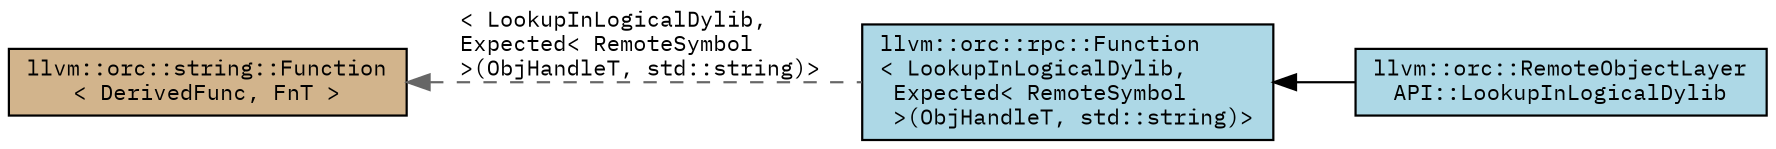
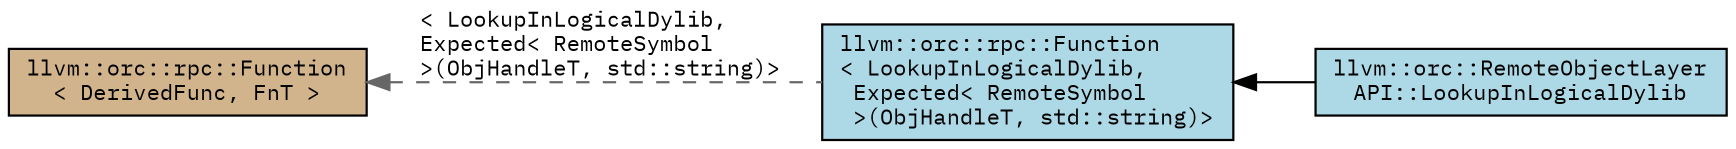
(208, 82) -> (188, 82)
